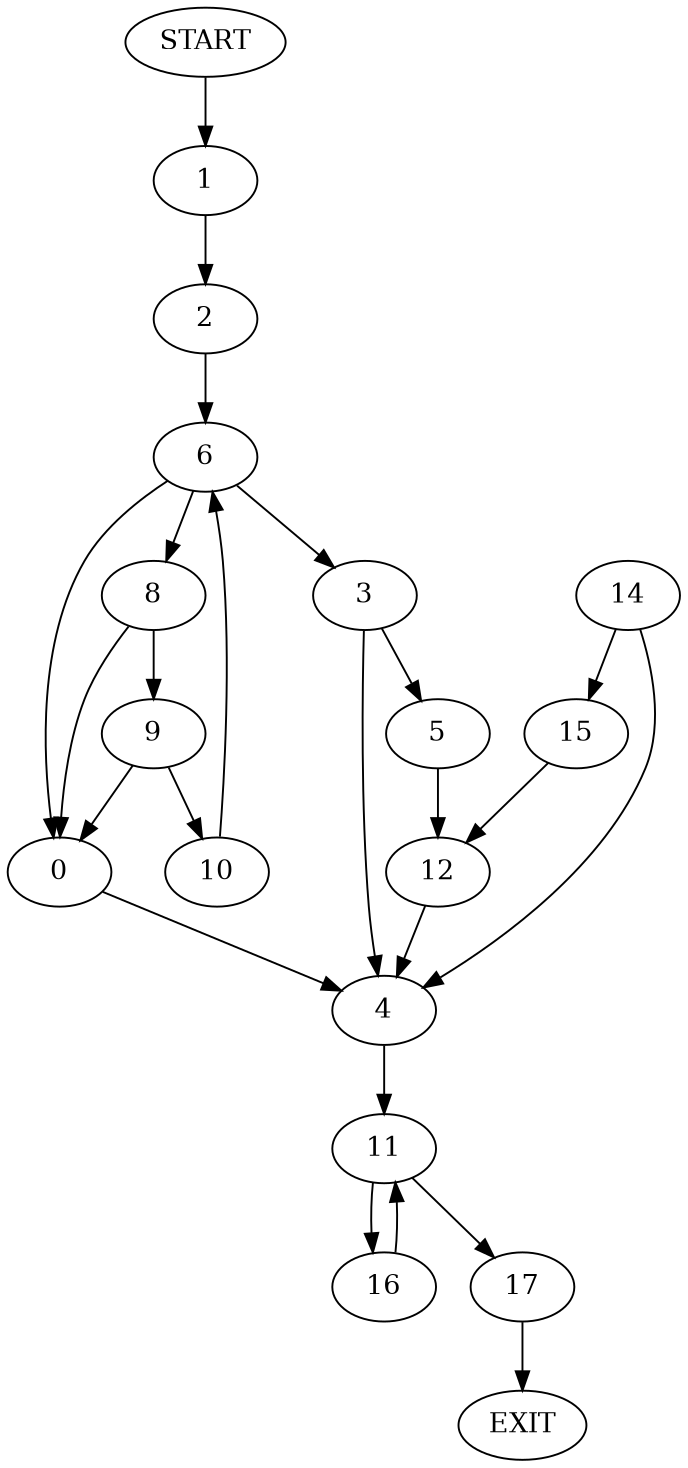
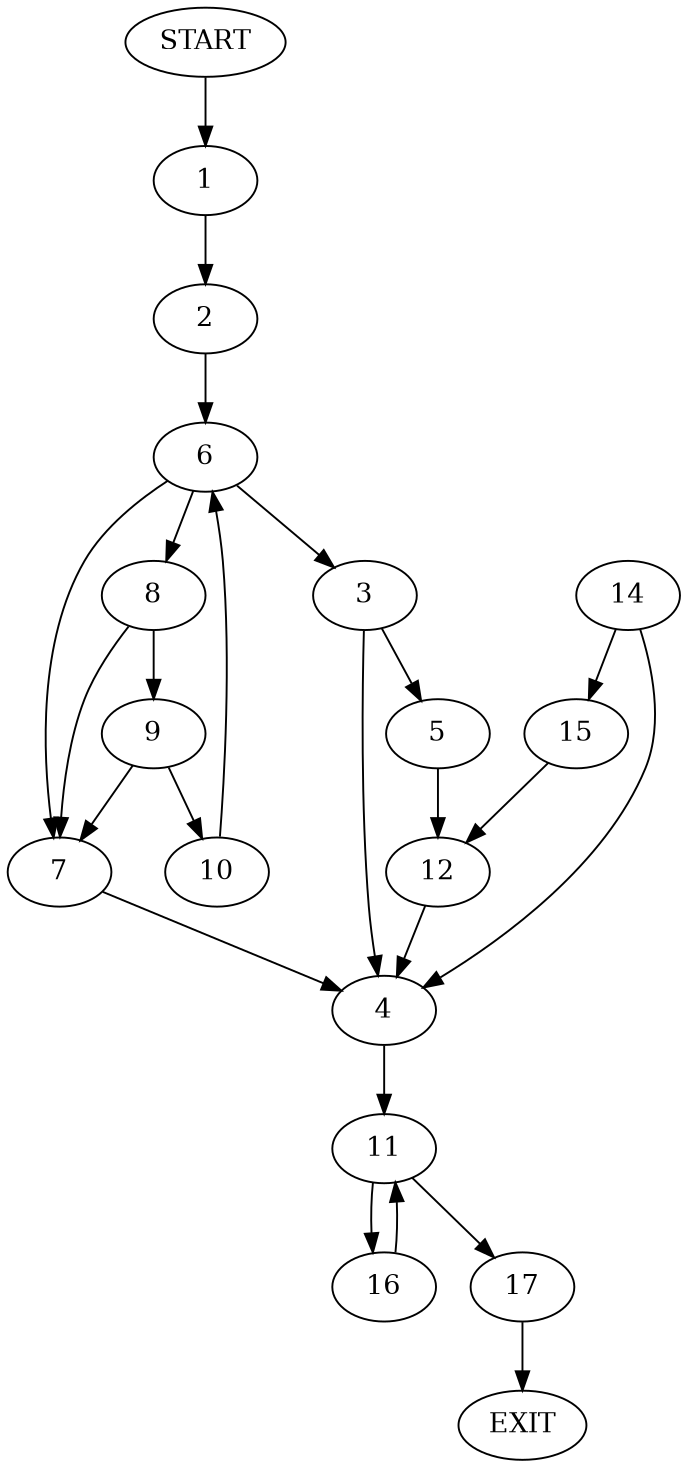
(60, 872) -> (60, 872)
